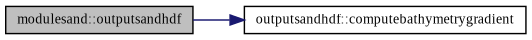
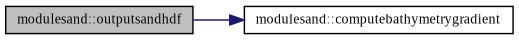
(385, 20) -> (379, 20)
